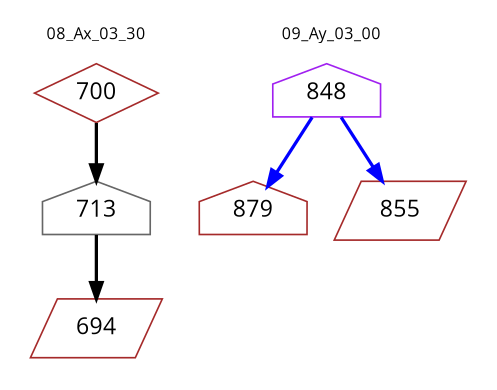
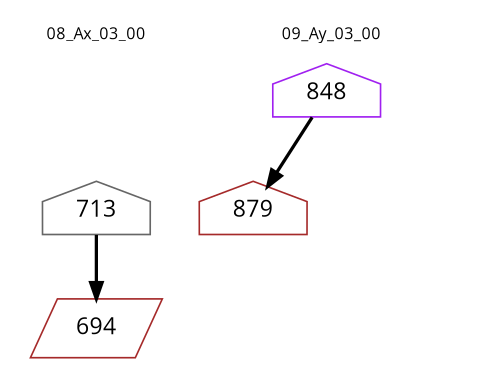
(96, 35) -> (96, 35)
(96, 93) -> none
(294, 145) -> (294, 145)
(400, 211) -> none
